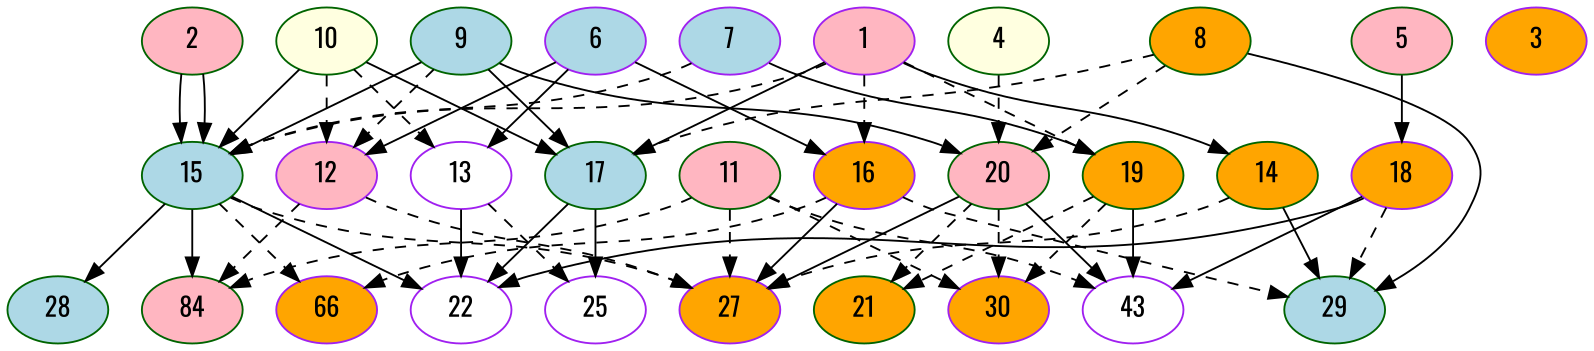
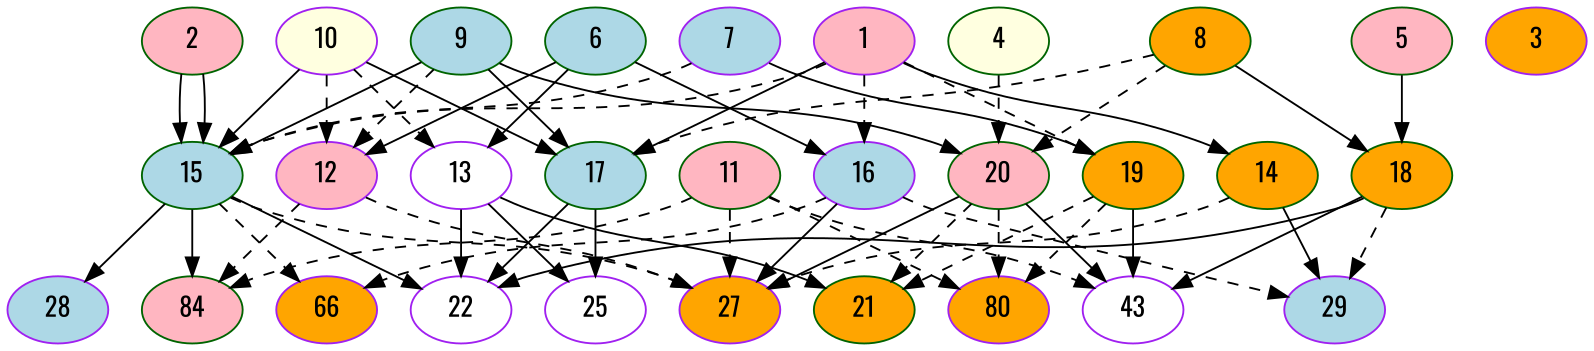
(327, 41) -> (327, 41)
(595, 41) -> (595, 41)
(1445, 122) -> (1293, 103)
(864, 175) -> (864, 175)
(1402, 175) -> (1402, 175)
(511, 226) -> (511, 226)
none -> (653, 241)
(58, 310) -> (58, 310)
(999, 310) -> (999, 310)
(1335, 310) -> (1335, 310)
